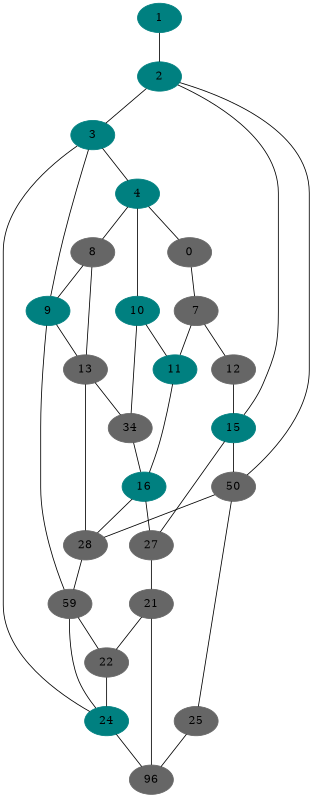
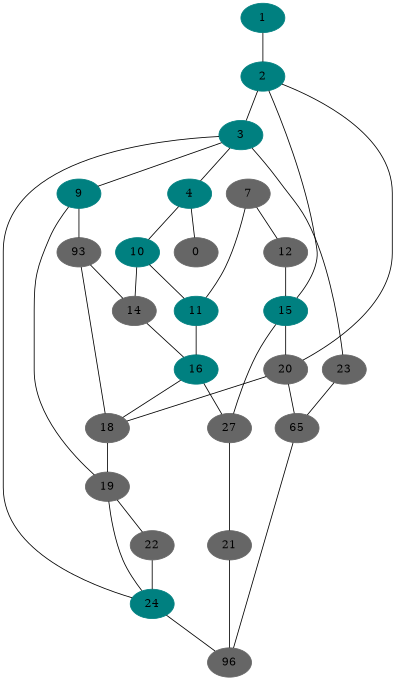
(93, 252) -> none
(193, 282) -> none
(85, 370) -> (79, 252)
none -> (344, 370)
(130, 428) -> (134, 311)
(234, 487) -> (286, 370)
(85, 545) -> (107, 428)
(70, 604) -> (107, 487)
(129, 633) -> none
(196, 721) -> (297, 428)
